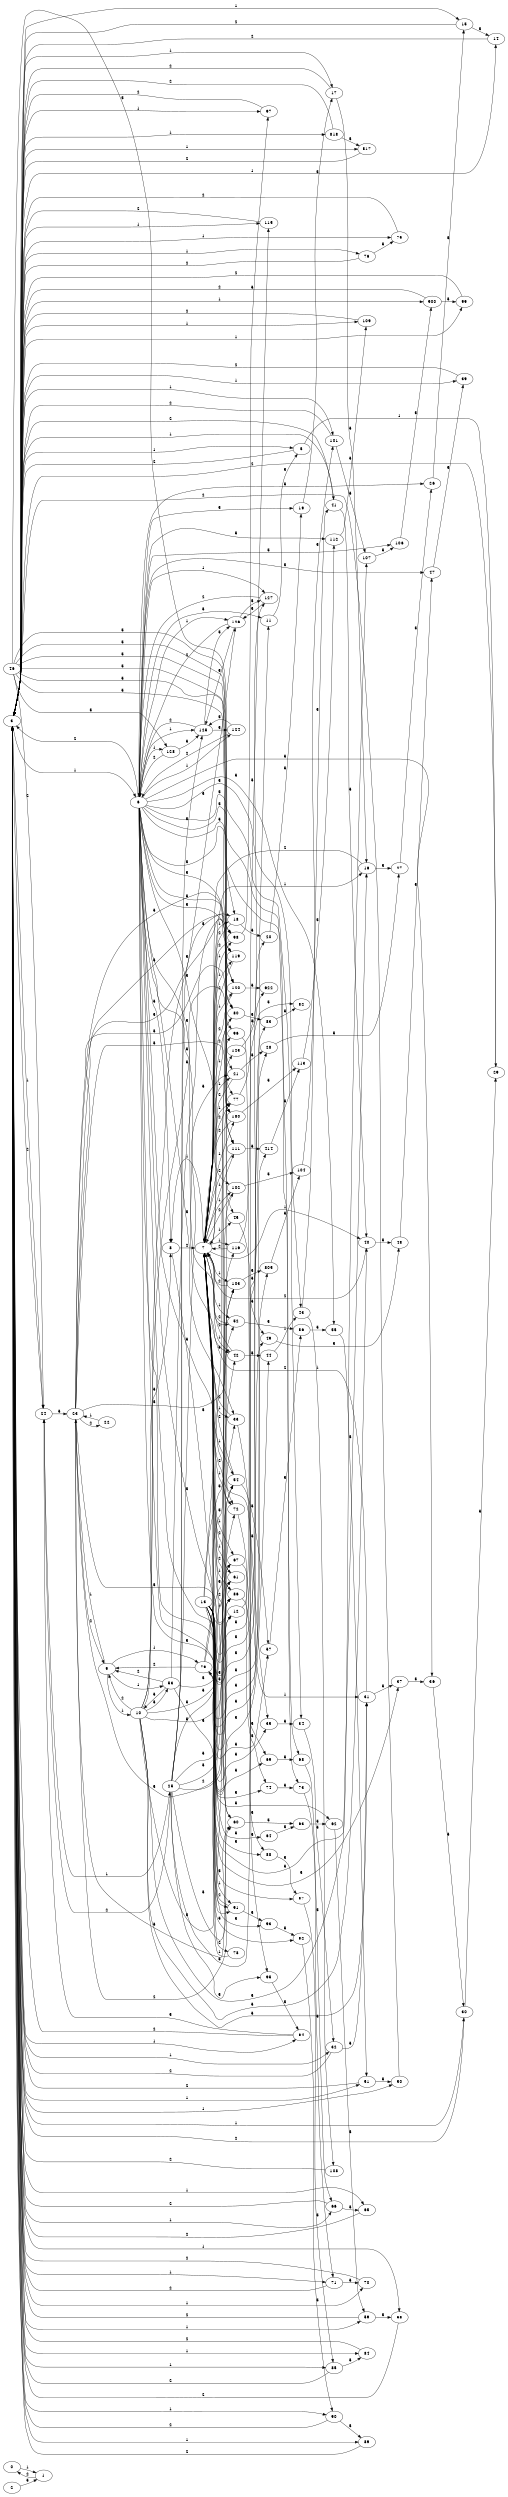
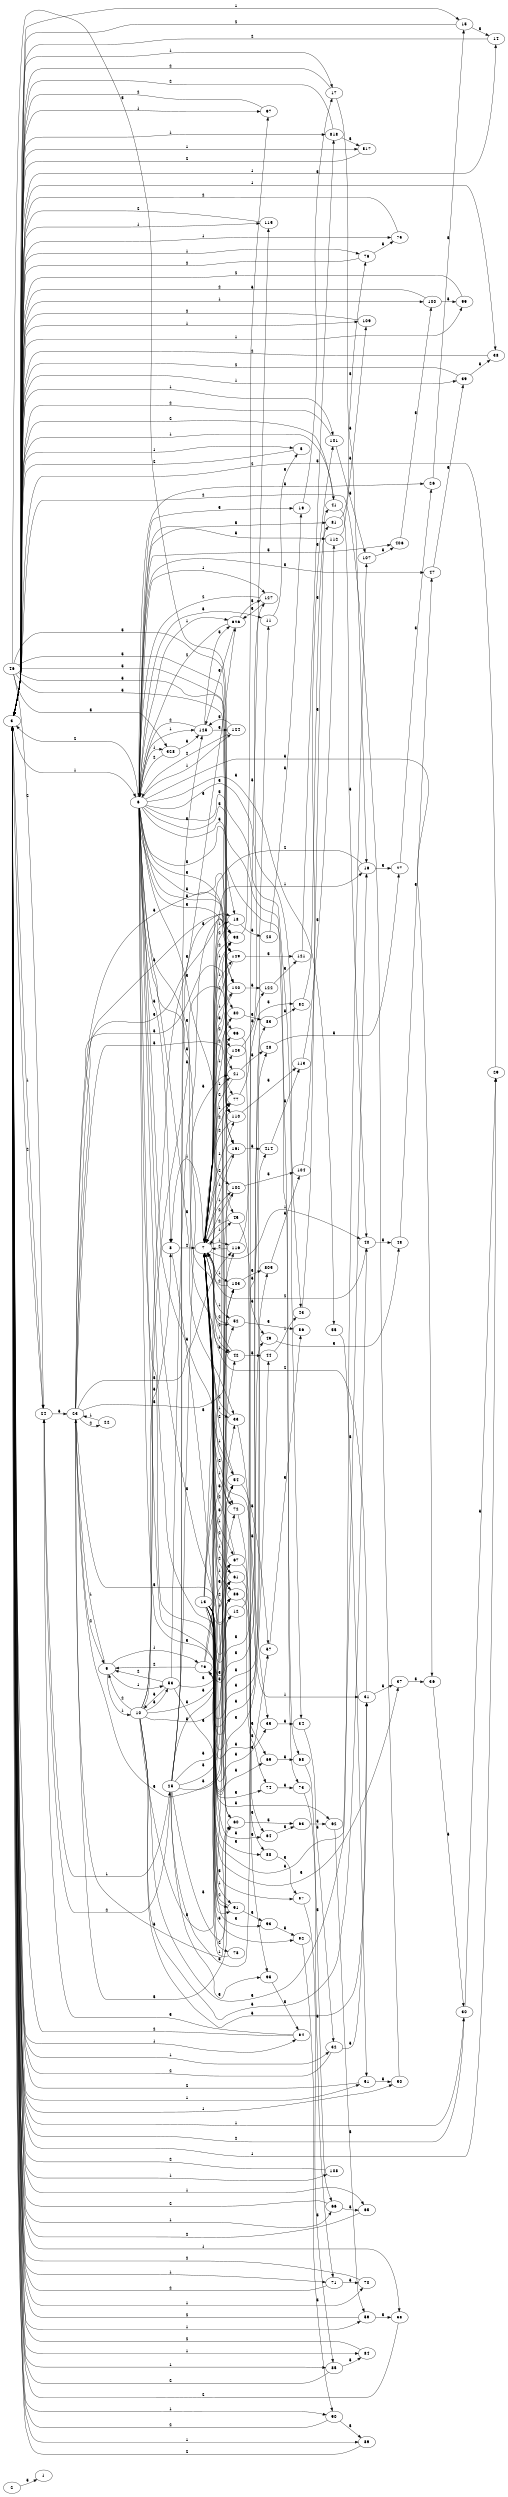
(432, 302) -> (432, 302)
none -> (496, 356)
none -> (334, 522)
(400, 543) -> (400, 543)
(236, 622) -> (236, 622)
(492, 651) -> (78, 2148)
(198, 662) -> none
(171, 752) -> (171, 752)
none -> (216, 876)
(236, 956) -> (236, 956)
none -> (302, 956)
(269, 988) -> (269, 988)
(236, 1117) -> (236, 1117)
(236, 1149) -> (236, 1149)
none -> (217, 1227)
(316, 1330) -> none
(250, 1361) -> (213, 1269)
none -> (185, 1364)
none -> (213, 1407)
none -> (251, 1705)
(324, 1739) -> (17, 1598)
(204, 1781) -> (204, 1781)
(155, 1997) -> (155, 1997)
(12, 2467) -> none
